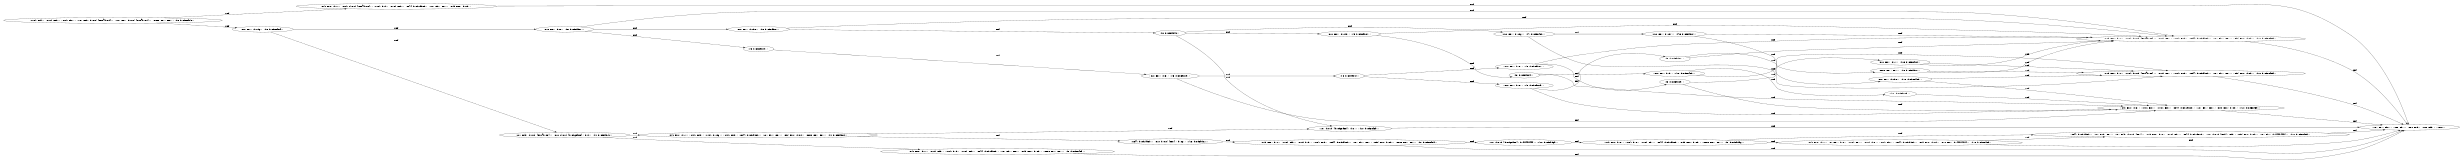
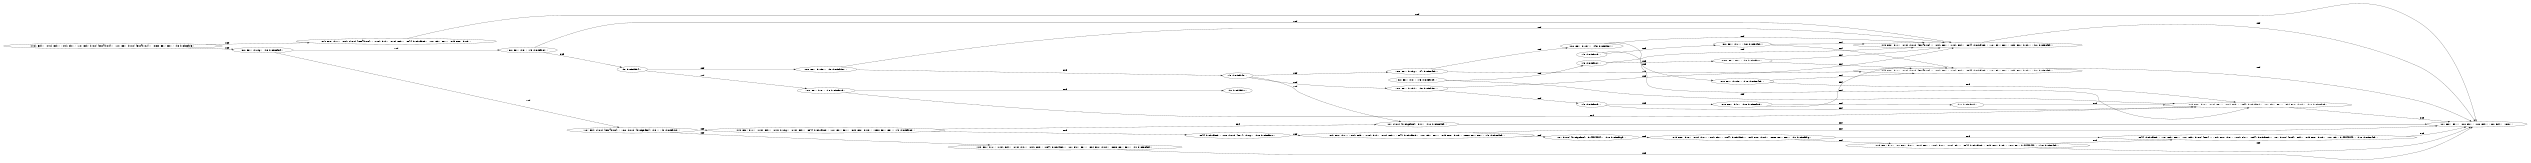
(660, 29) -> (721, 69)
(1900, 62) -> (1742, 44)
(1524, 67) -> none
(1431, 80) -> none
